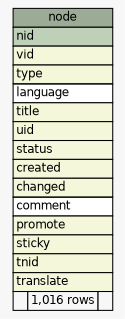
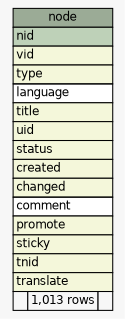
(63, 300) -> (63, 300)
